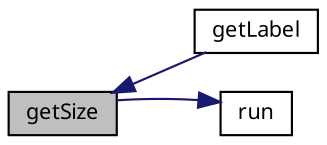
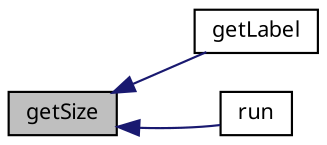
(158, 99) -> (180, 128)
